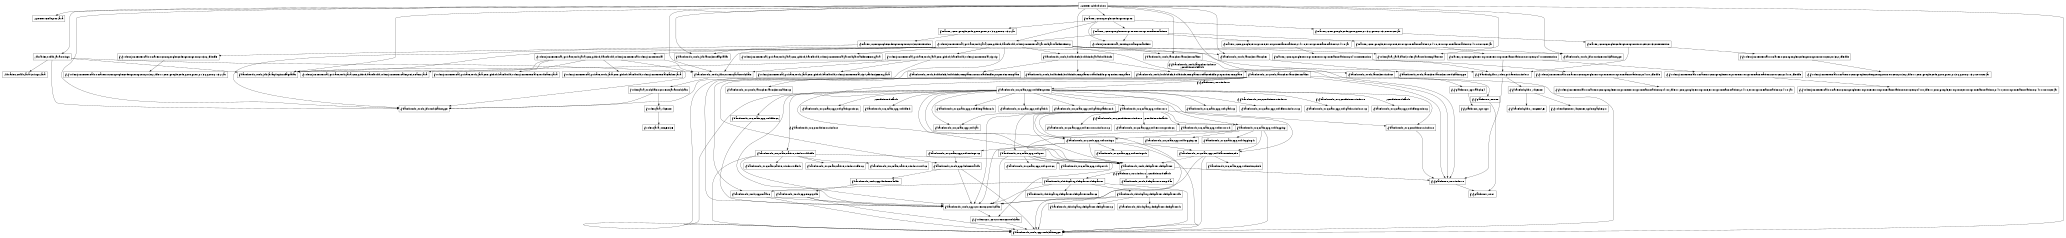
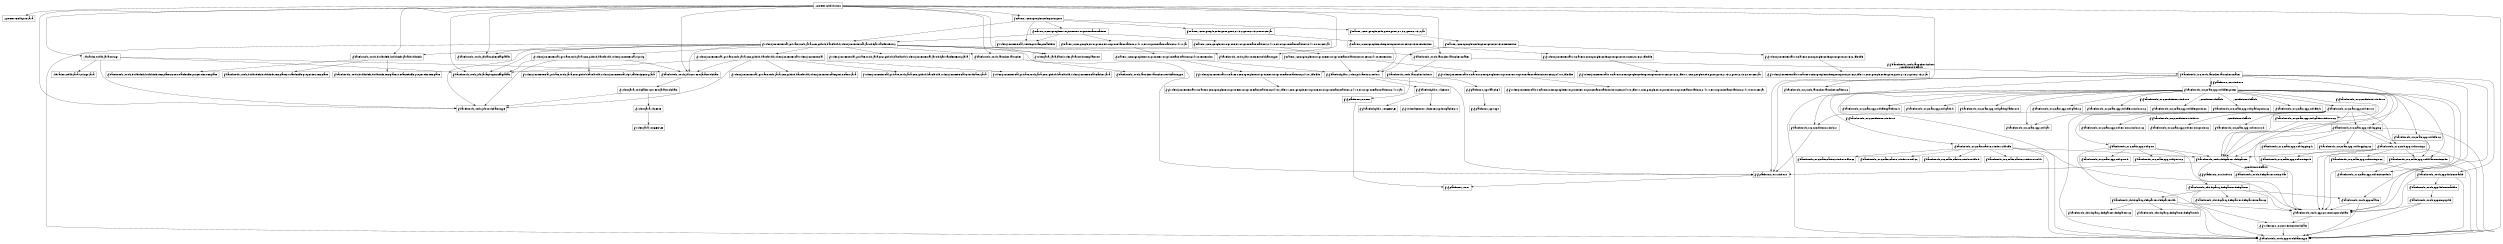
(936, 132) -> (2404, 95)
none -> (2014, 159)
(1179, 160) -> (2253, 131)
